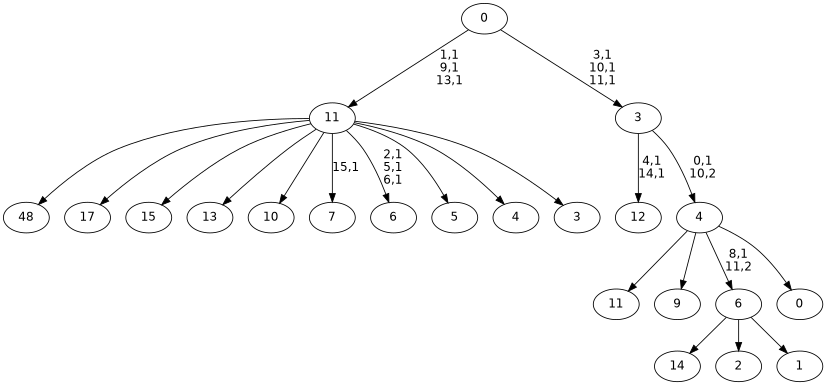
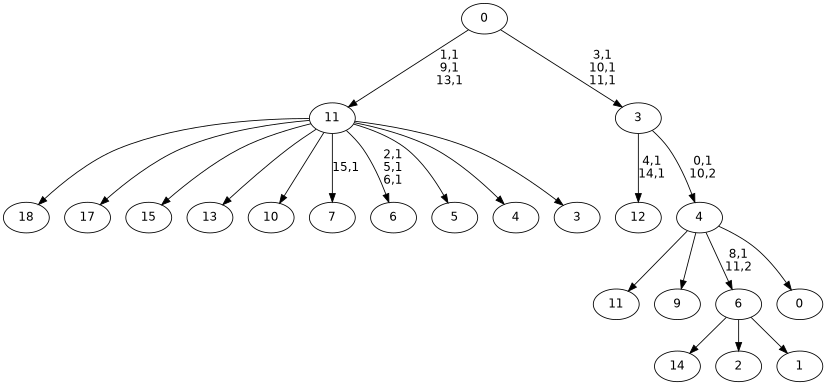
(26, 218) -> (26, 218)
